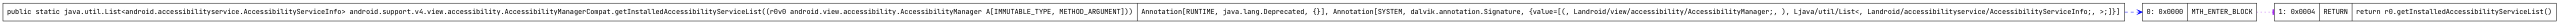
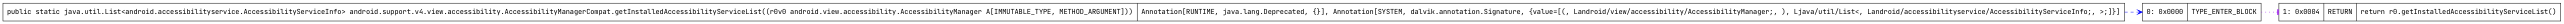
(2222, 12) -> (2224, 12)
